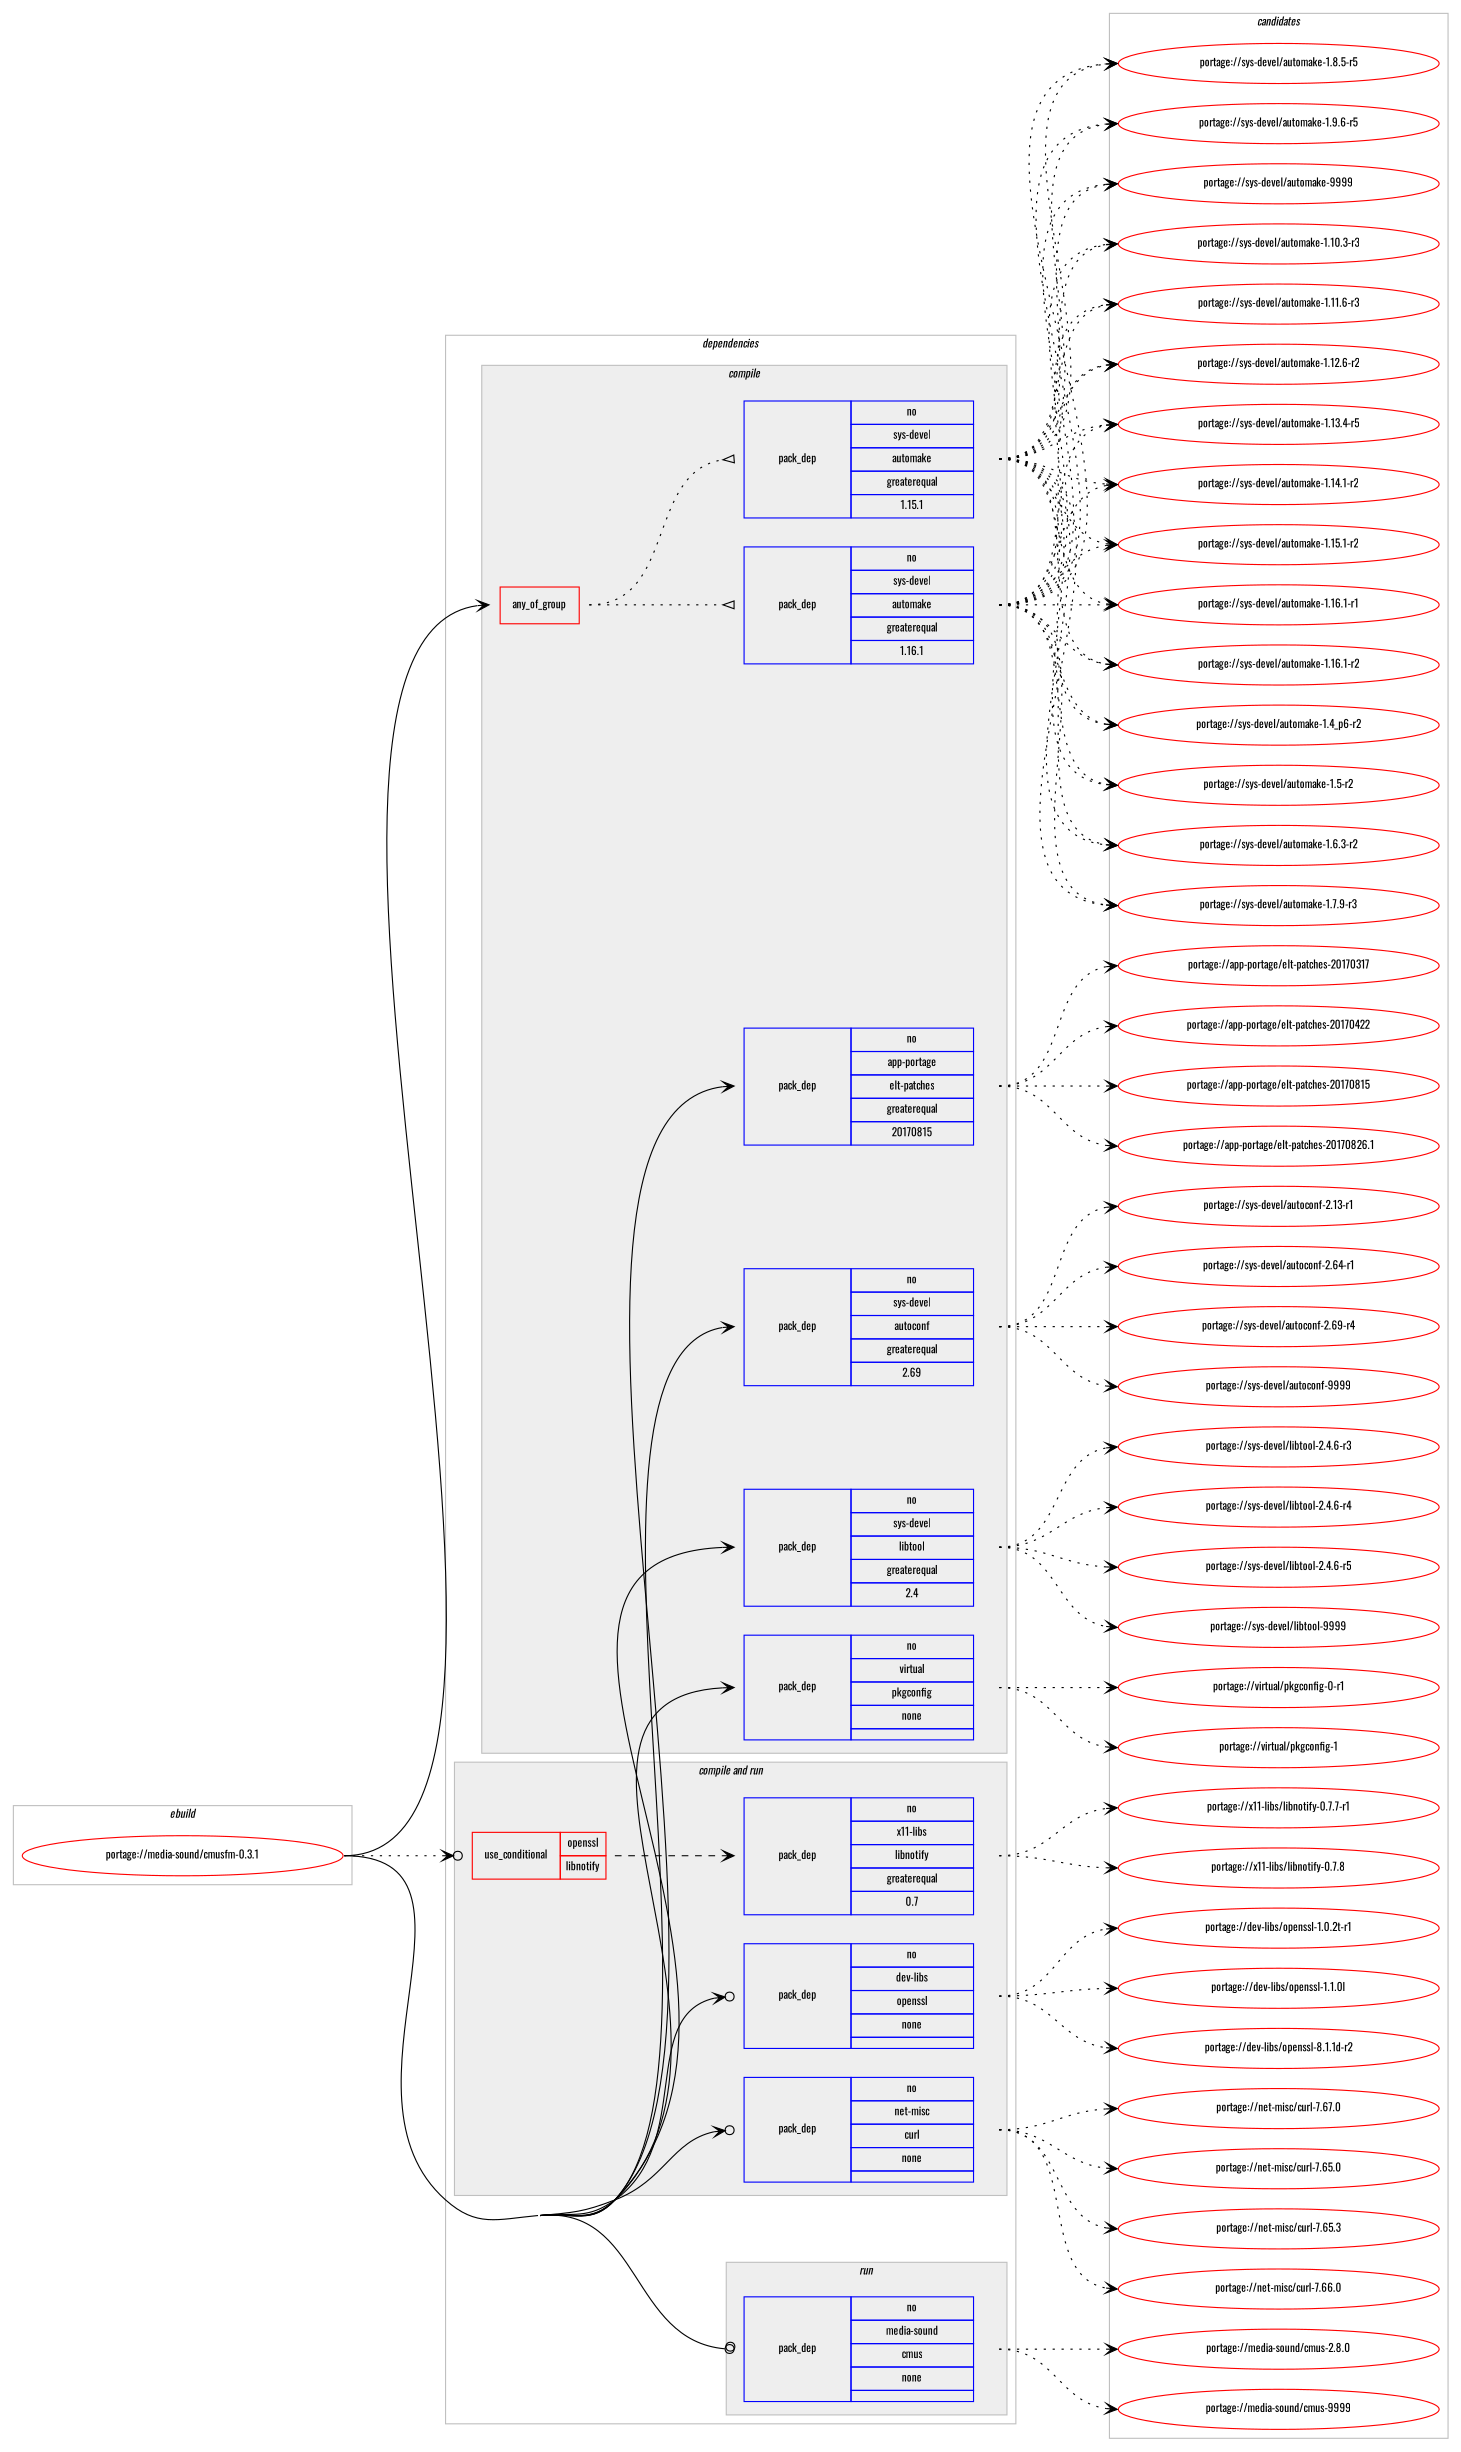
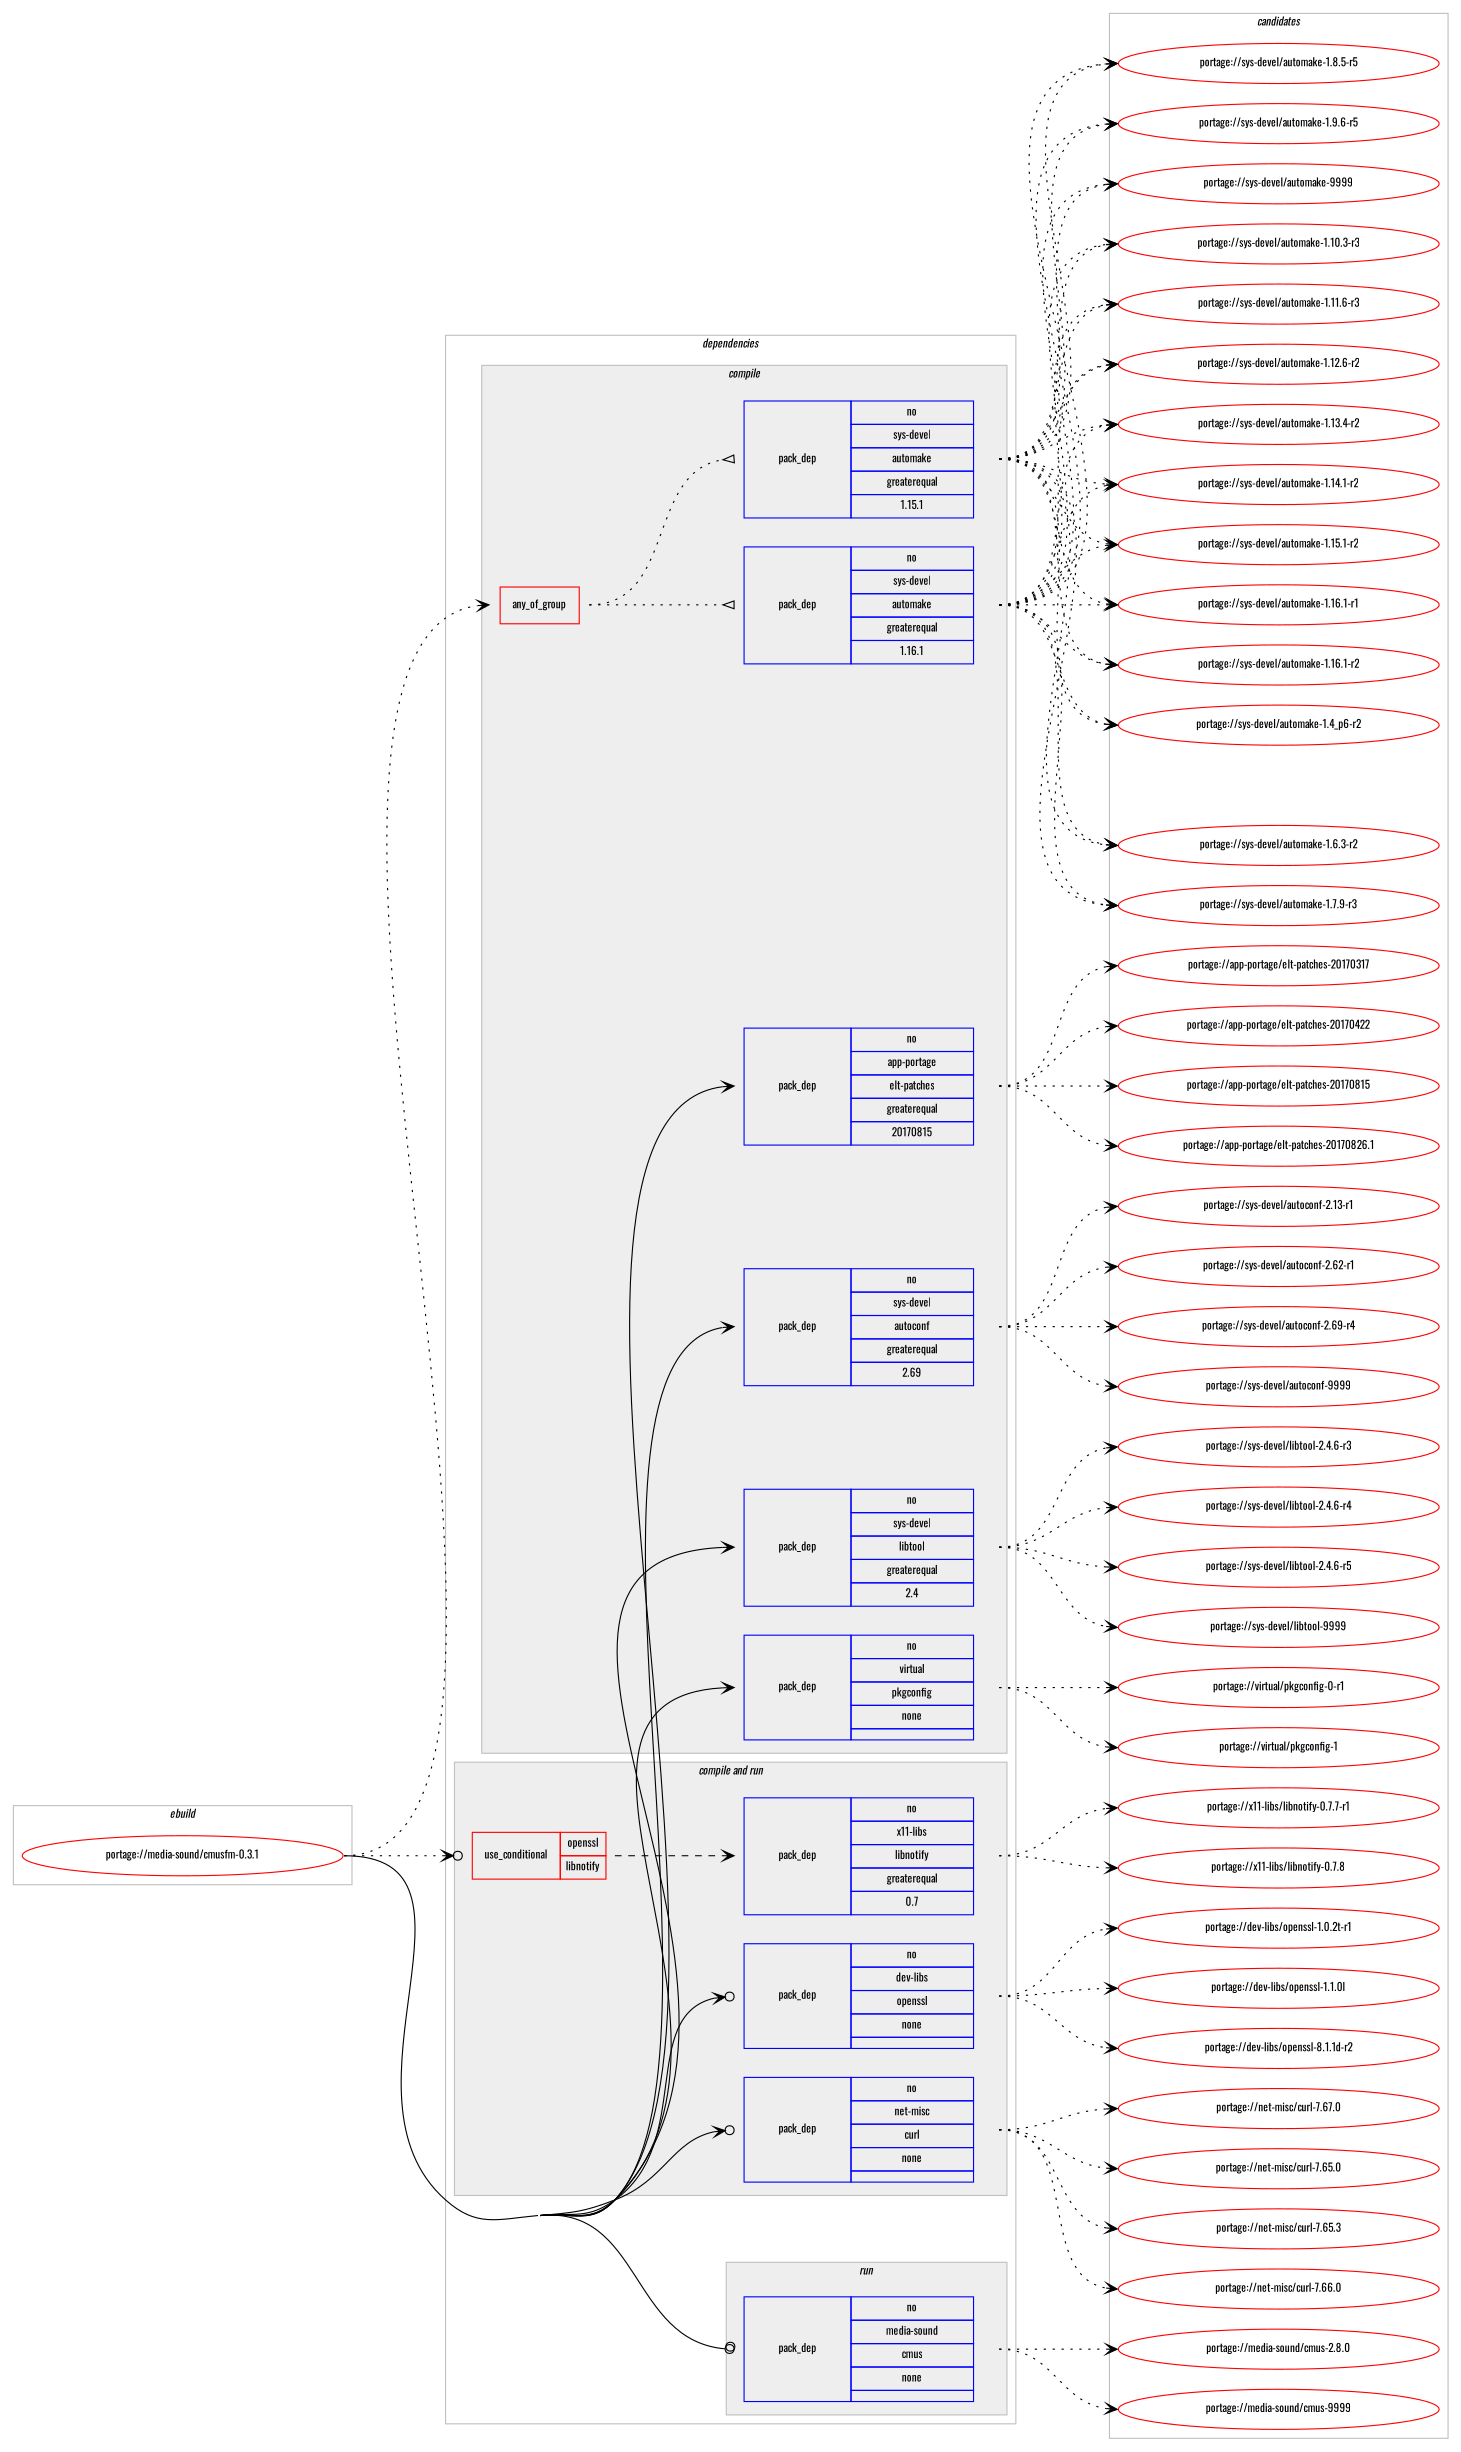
(1279, 424) -> (1279, 424)
(1279, 785) -> none
(417, 1236) -> (417, 1236)
(1279, 1266) -> (1279, 1266)
